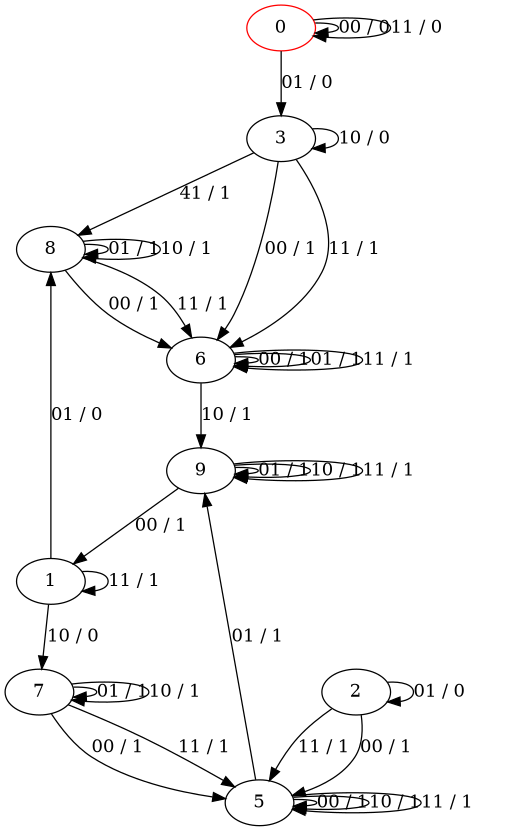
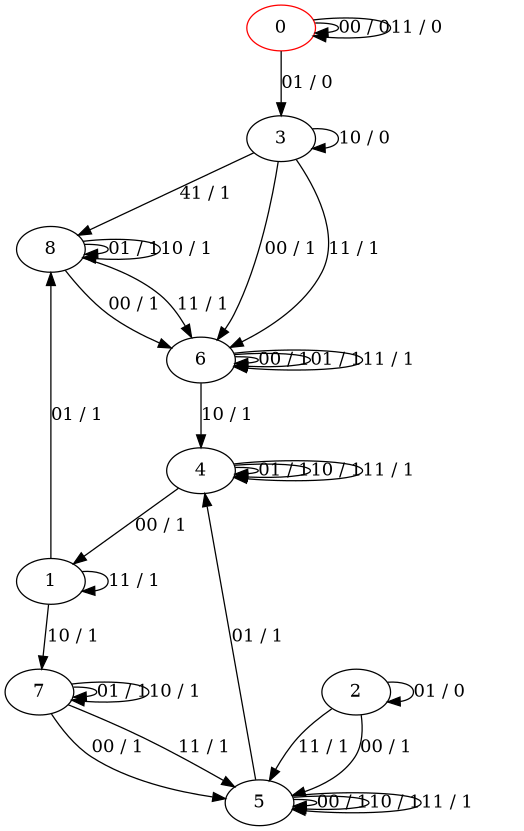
(77, 415) -> (77, 415)
(201, 471) -> (201, 471)
(73, 637) -> (73, 637)
